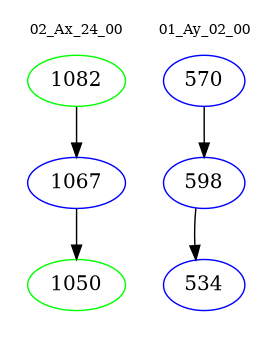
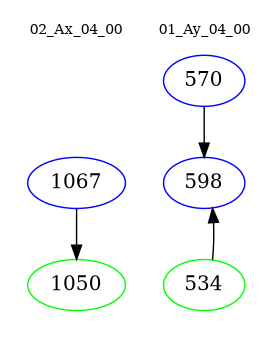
(77, 30) -> (77, 30)
(205, 30) -> (205, 30)
(77, 81) -> none
(195, 227) -> (214, 241)
(204, 285) -> (204, 285)
